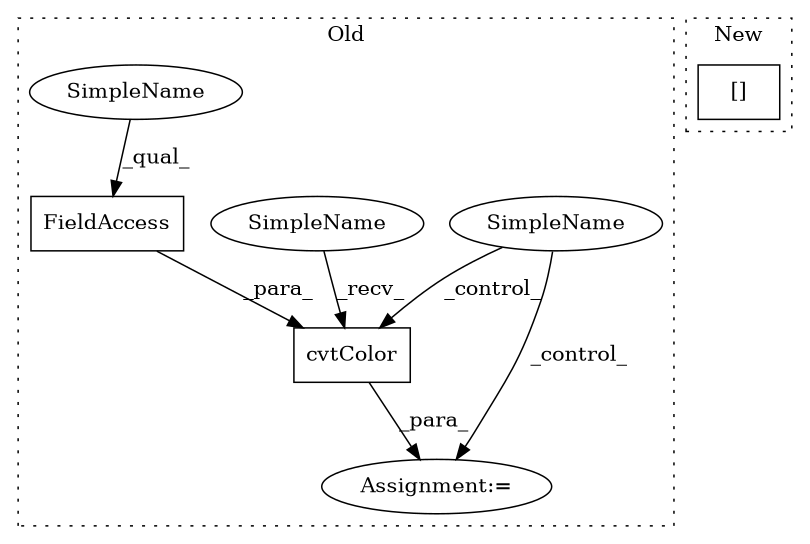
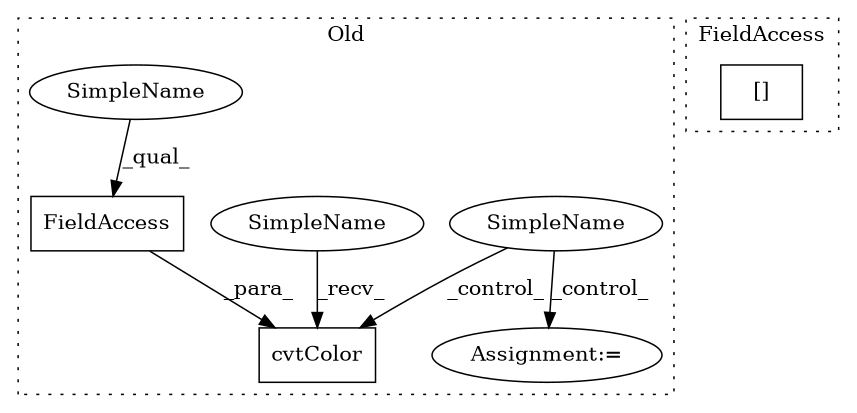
(739, 36) -> (762, 36)
(390, 415) -> none
